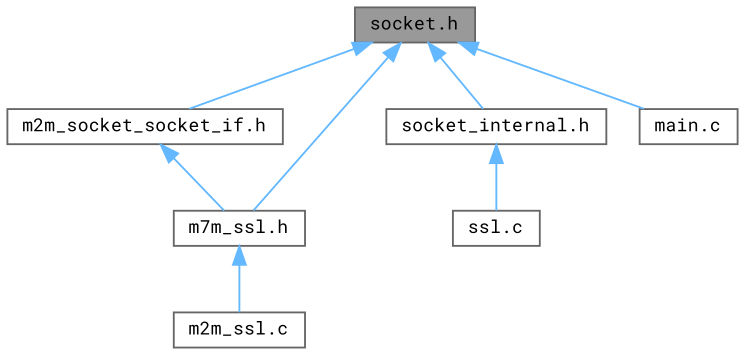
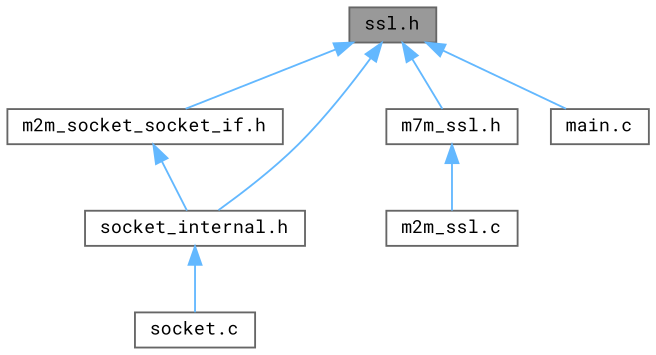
(415, 25) -> (393, 25)
(199, 184) -> (174, 186)
(496, 228) -> (195, 330)
